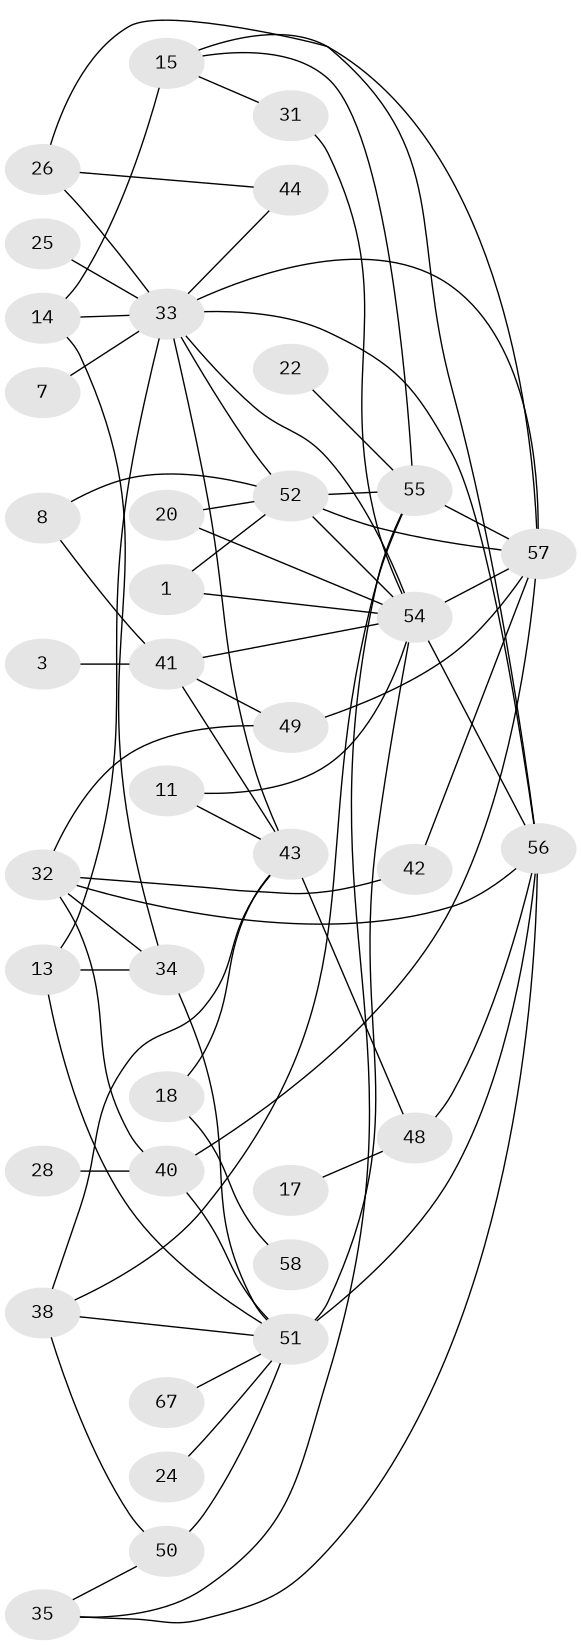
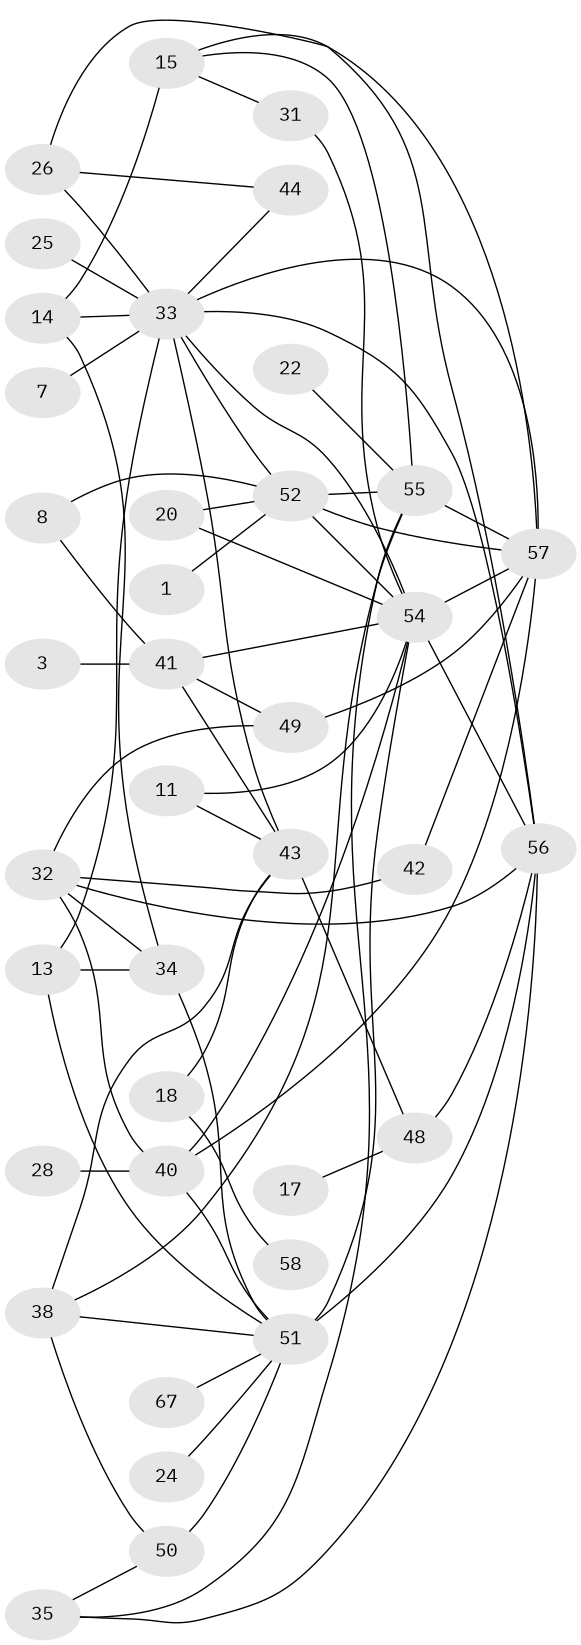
(291, 603) -> (312, 933)
